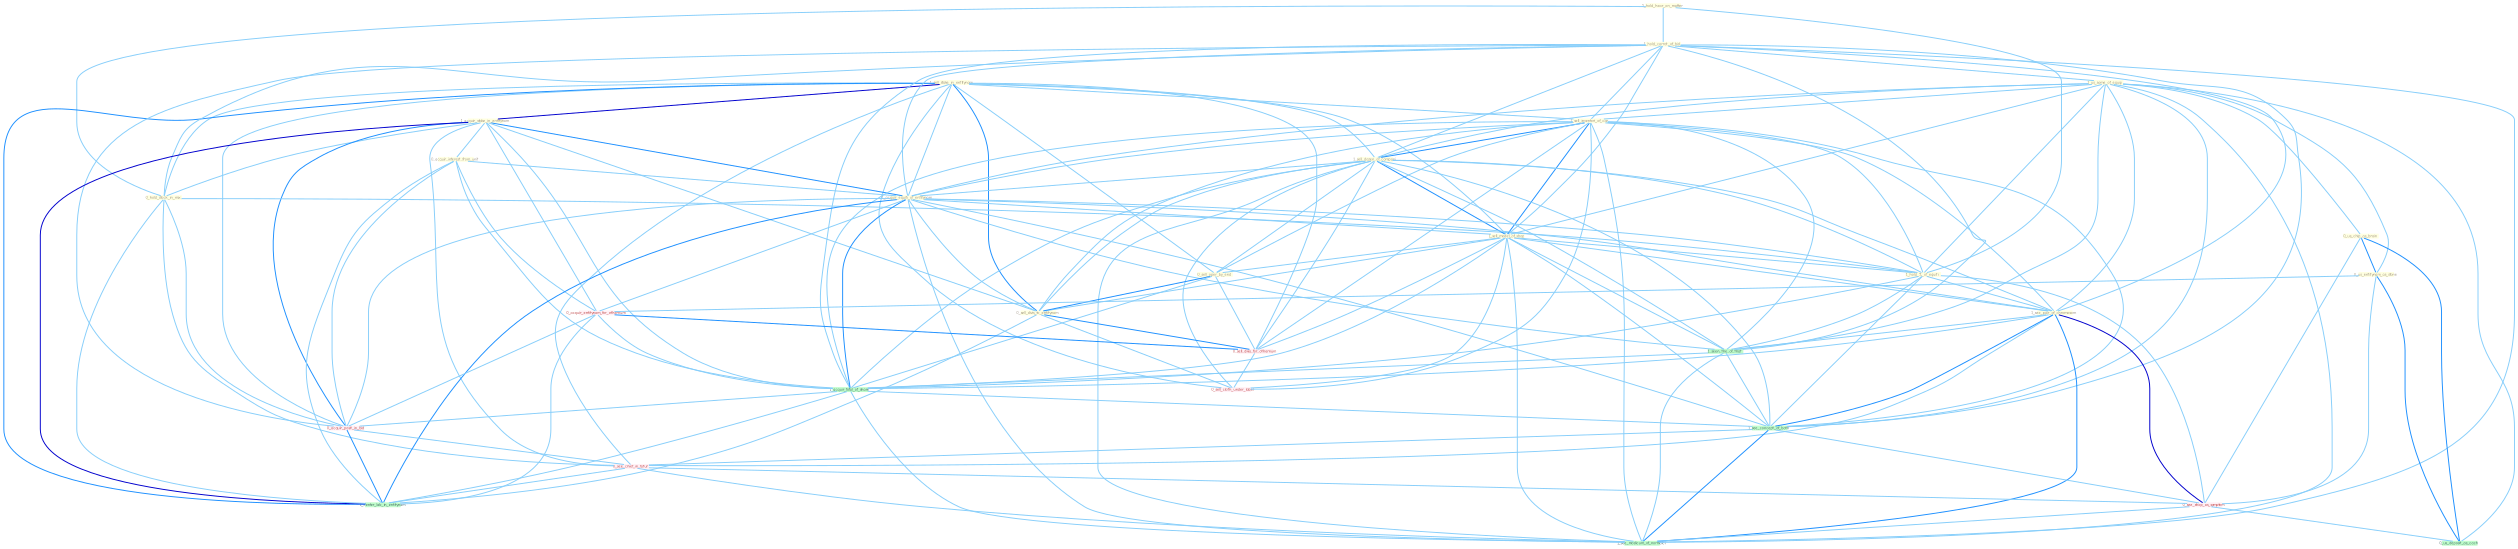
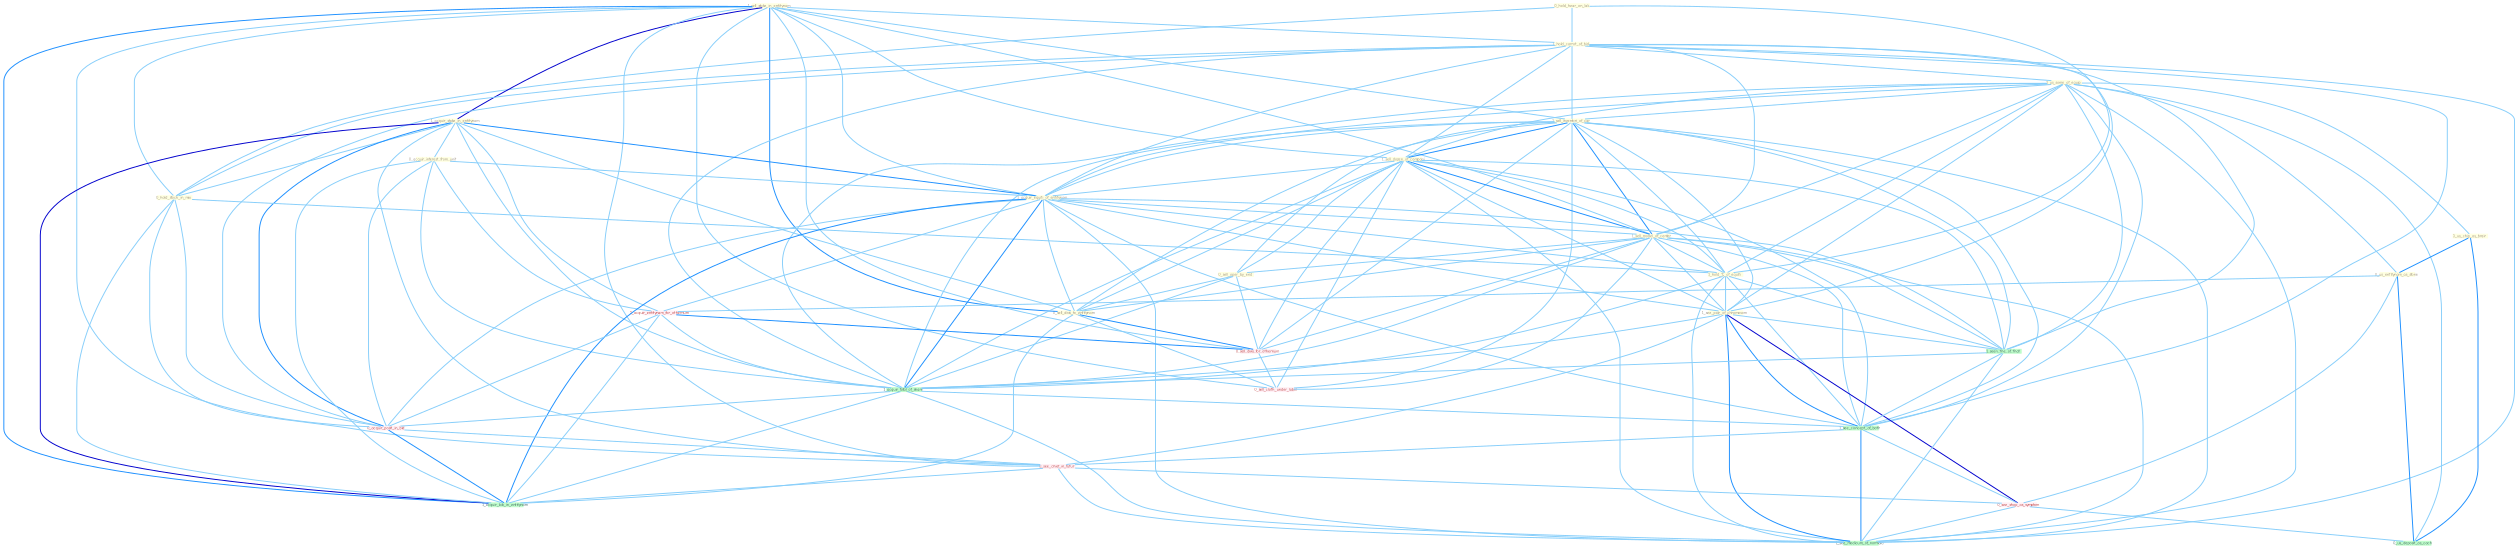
(1663, 6) -> (1572, 6)
none -> (1377, 117)
(1077, 173) -> (1152, 24)
(1507, 236) -> (1653, 236)
(1127, 294) -> (1156, 294)
(2125, 330) -> (1693, 459)
(2283, 370) -> none
(383, 505) -> (506, 505)
